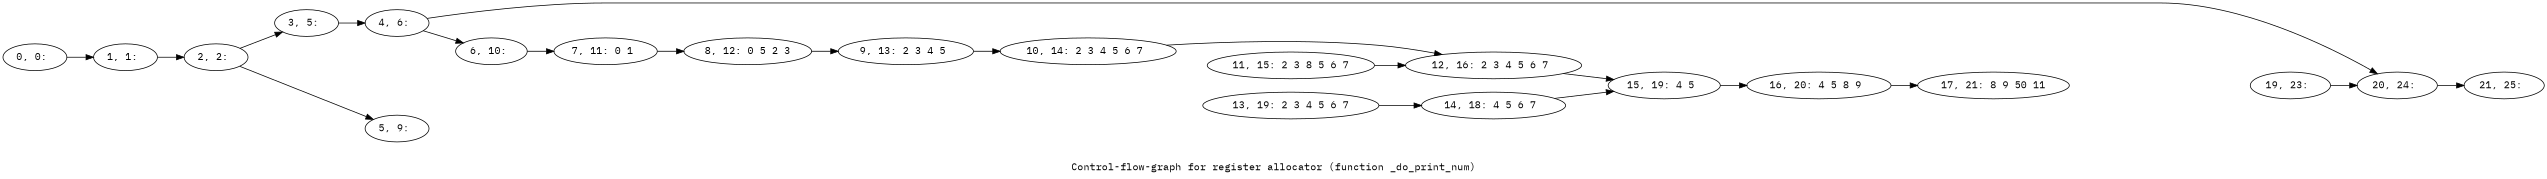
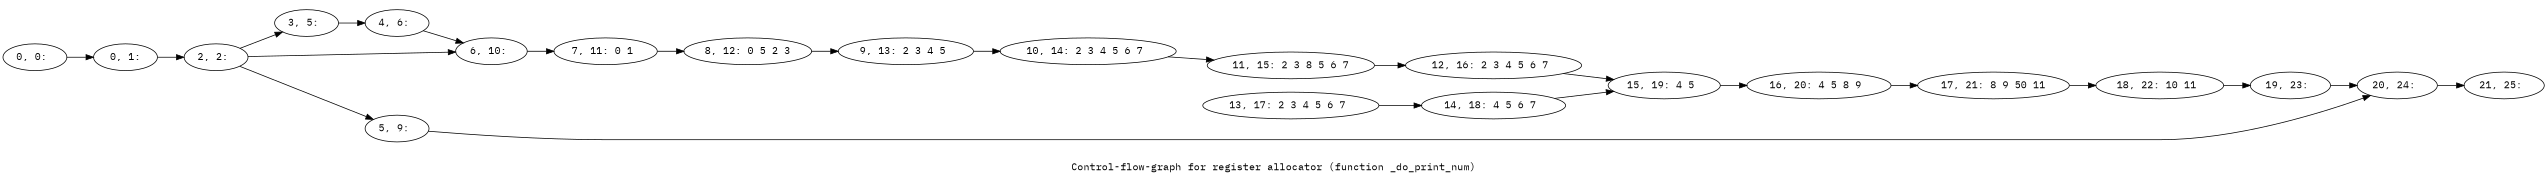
(1405, 3) -> (1398, 140)
(1301, 42) -> (1187, 58)
none -> (348, 54)
(125, 57) -> (125, 57)
none -> (2160, 85)
(1291, 106) -> (1291, 106)
